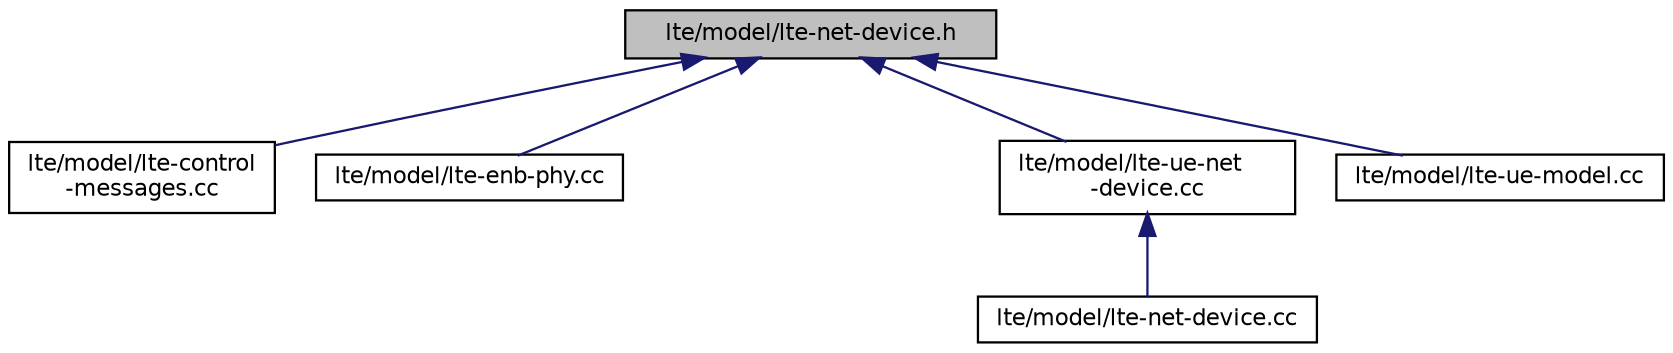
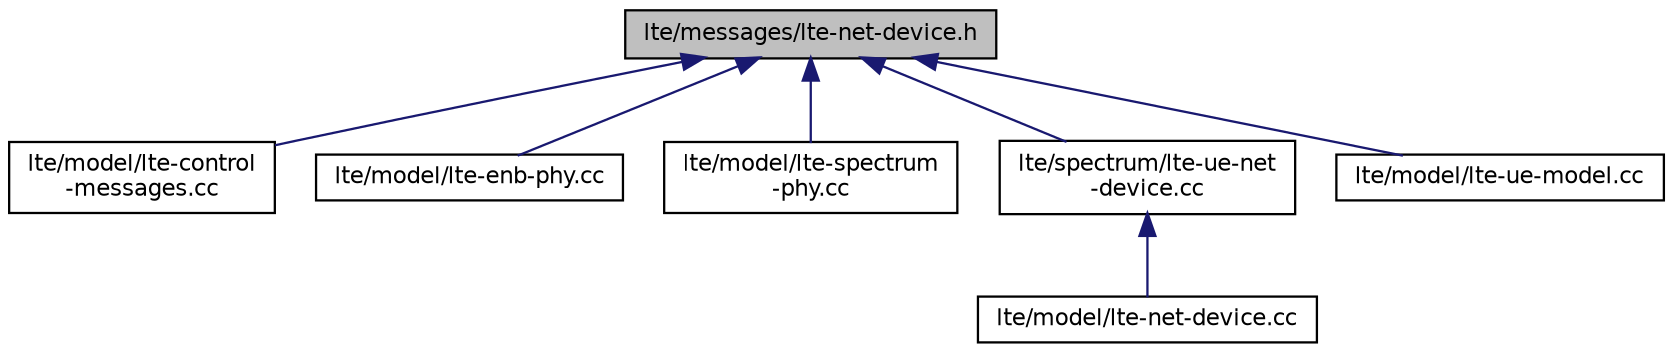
(811, 34) -> (811, 34)
none -> (811, 177)
(1147, 177) -> (1147, 177)
